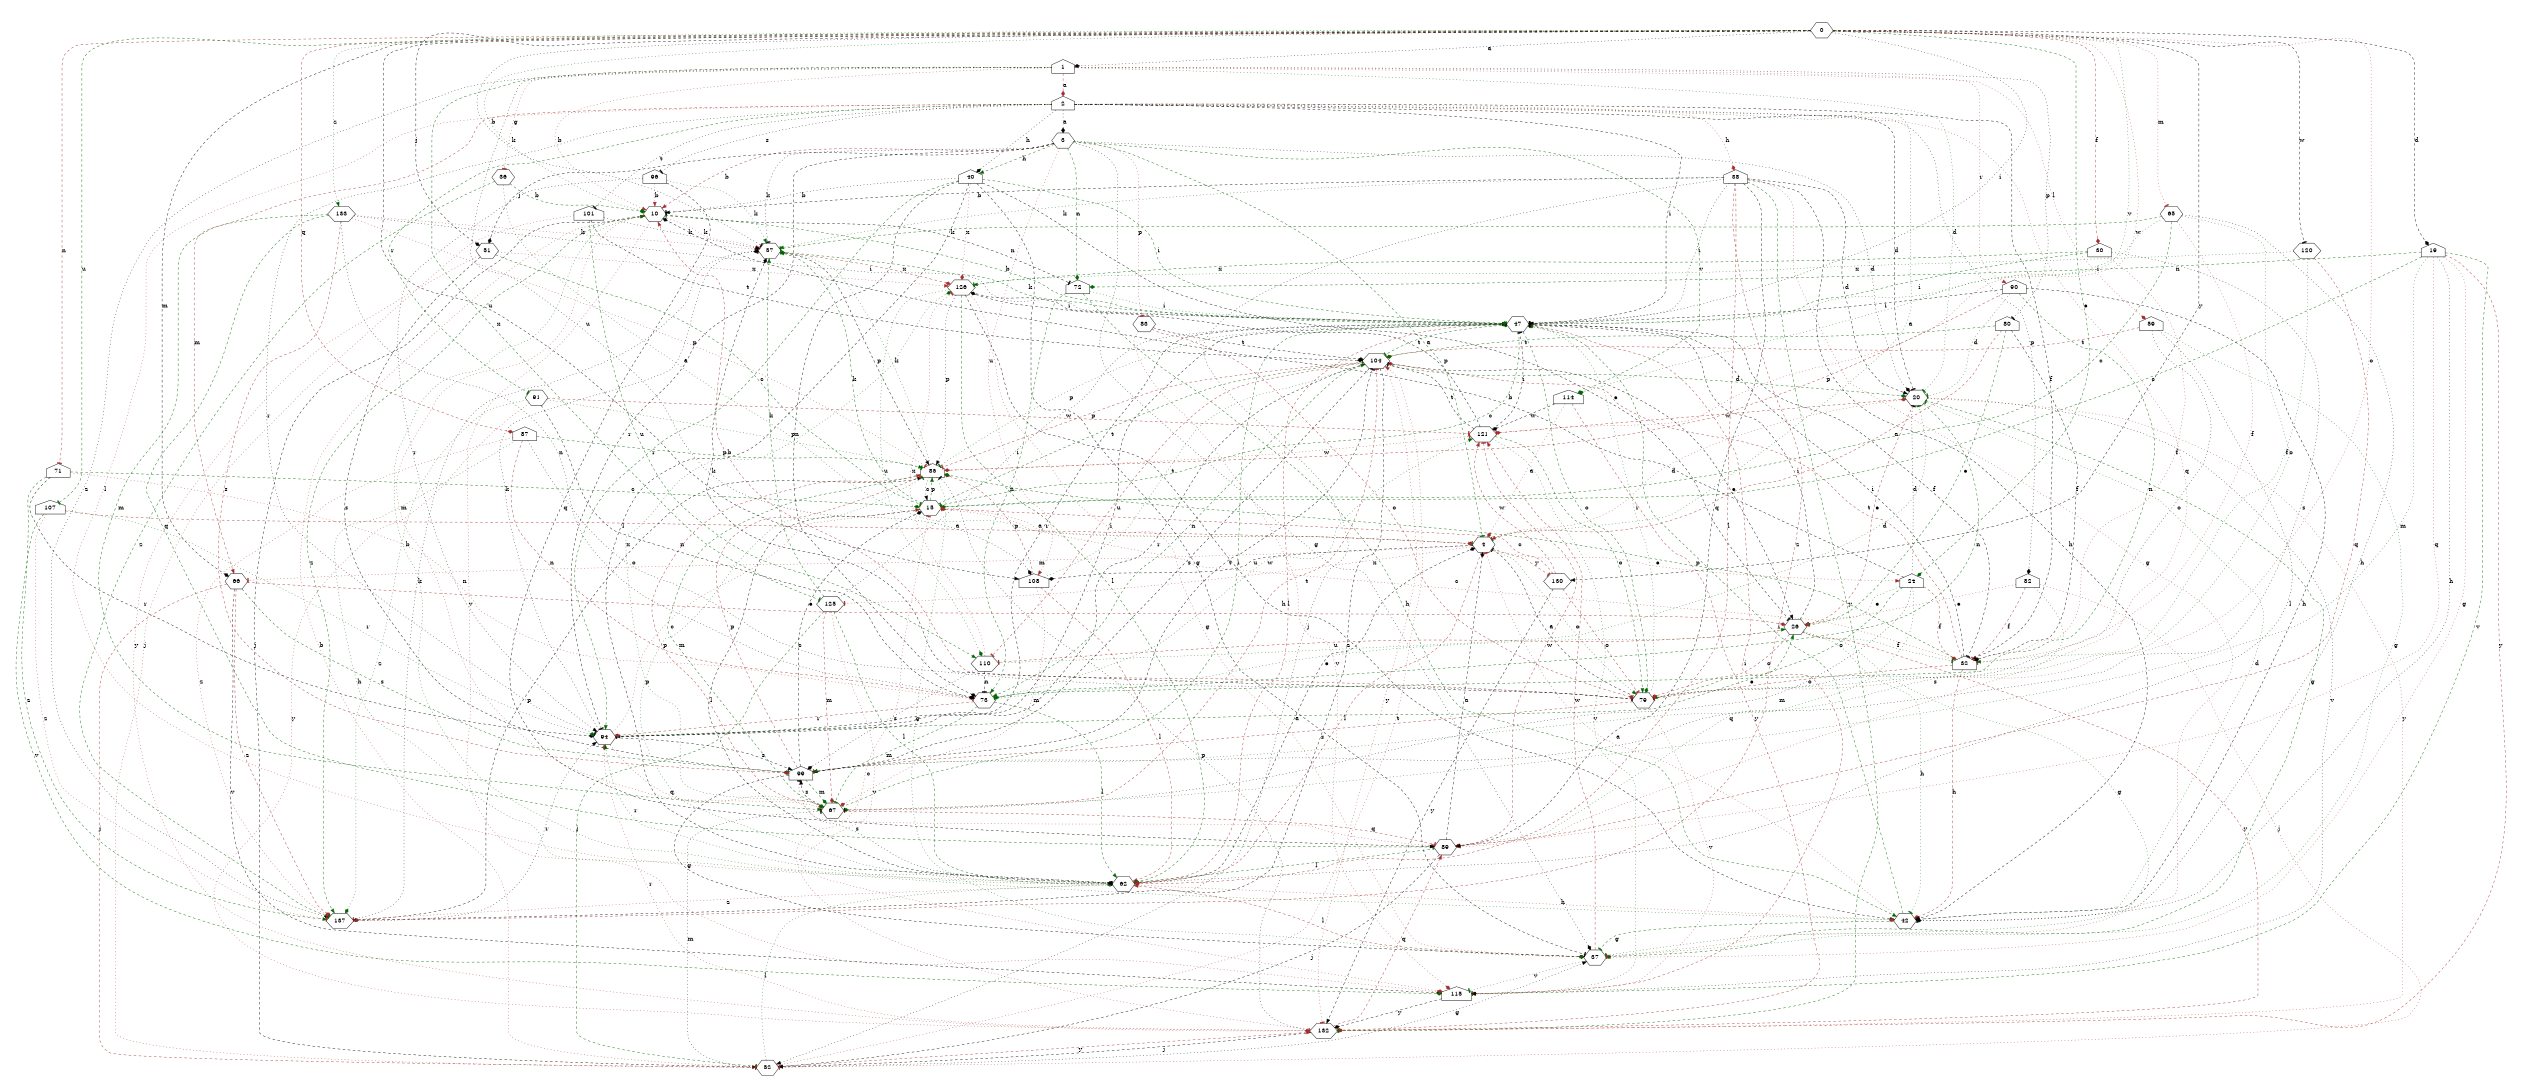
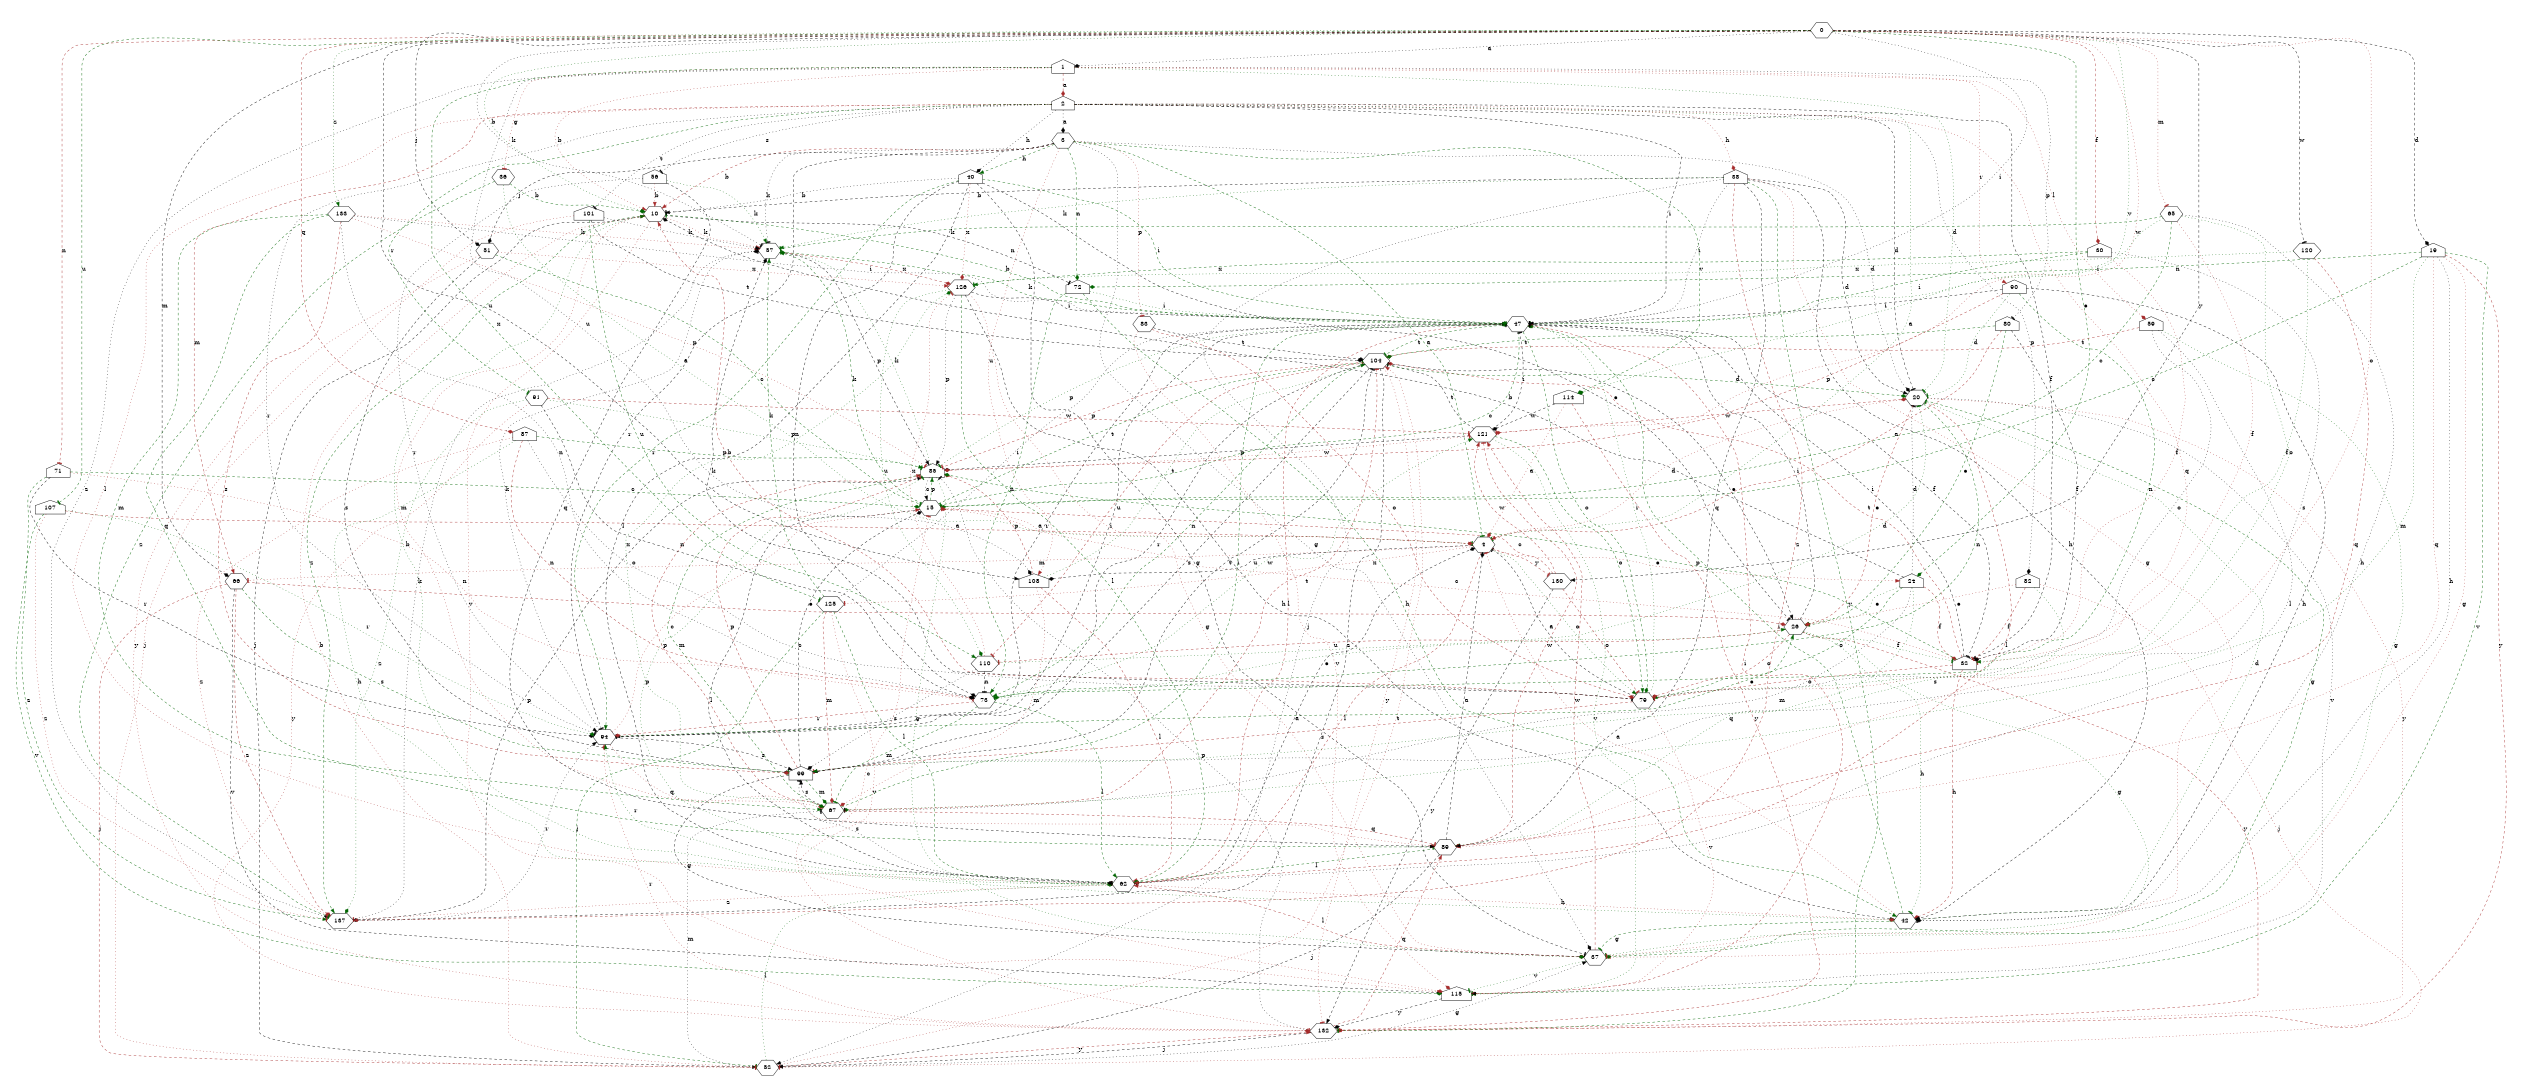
(655, 177) -> (655, 177)
(1234, 326) -> (1223, 452)
(1656, 725) -> (1732, 819)
